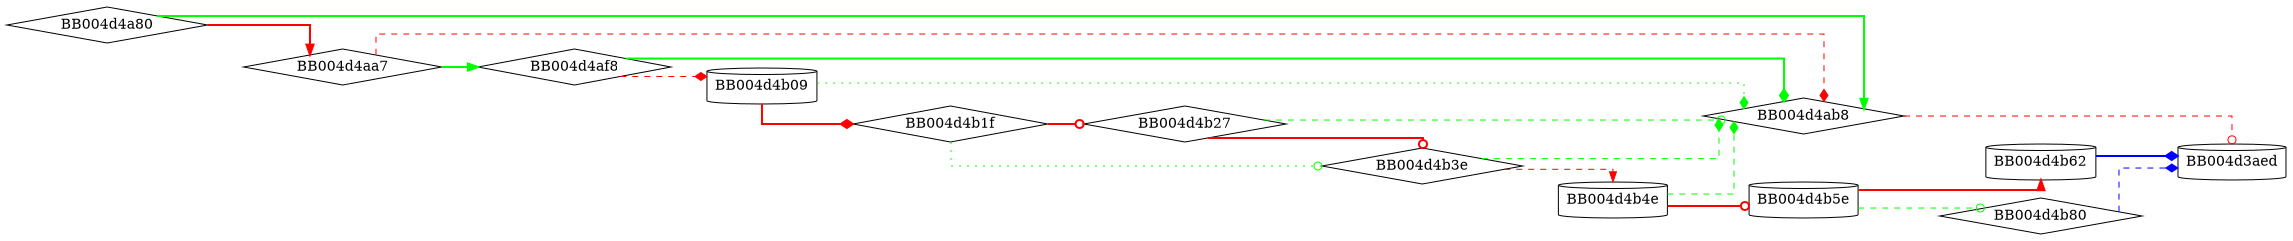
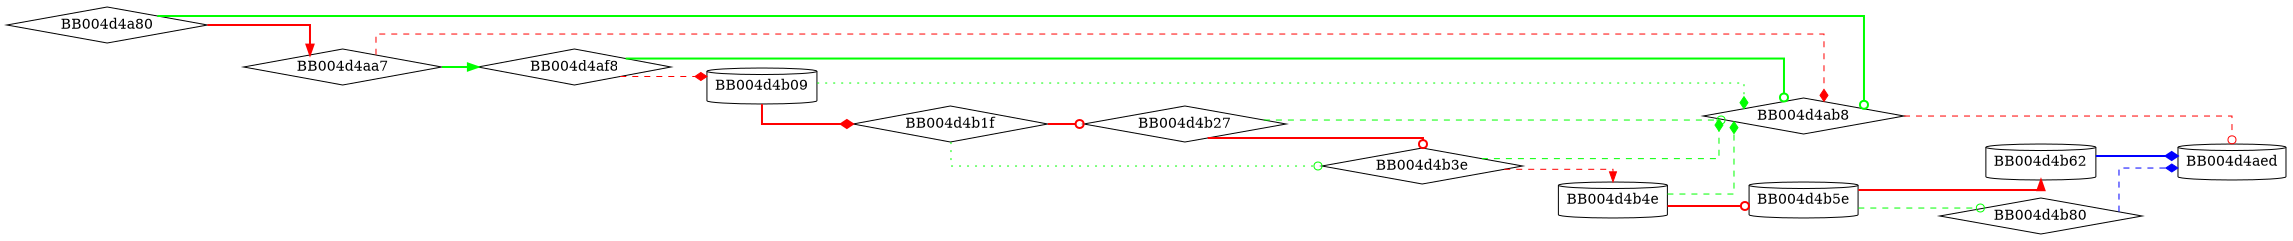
(1052, 16) -> (1053, 16)
(1220, 58) -> (1222, 58)
(2232, 162) -> (2232, 162)
